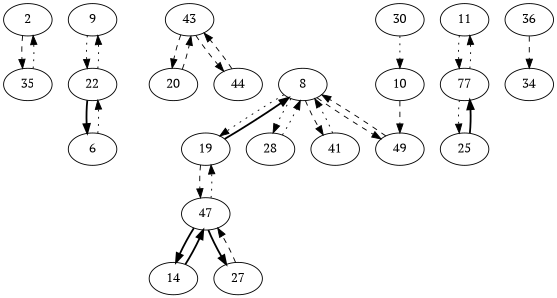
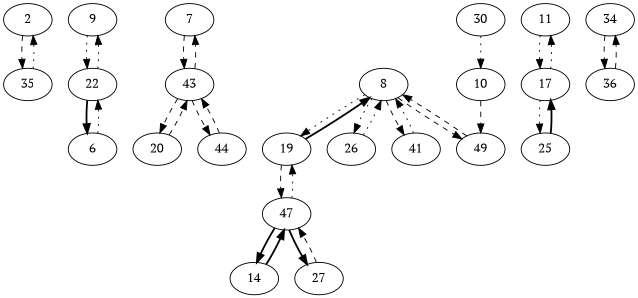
none -> (190, 20)
none -> (604, 47)
(465, 84) -> (545, 84)
(270, 149) -> (351, 149)
